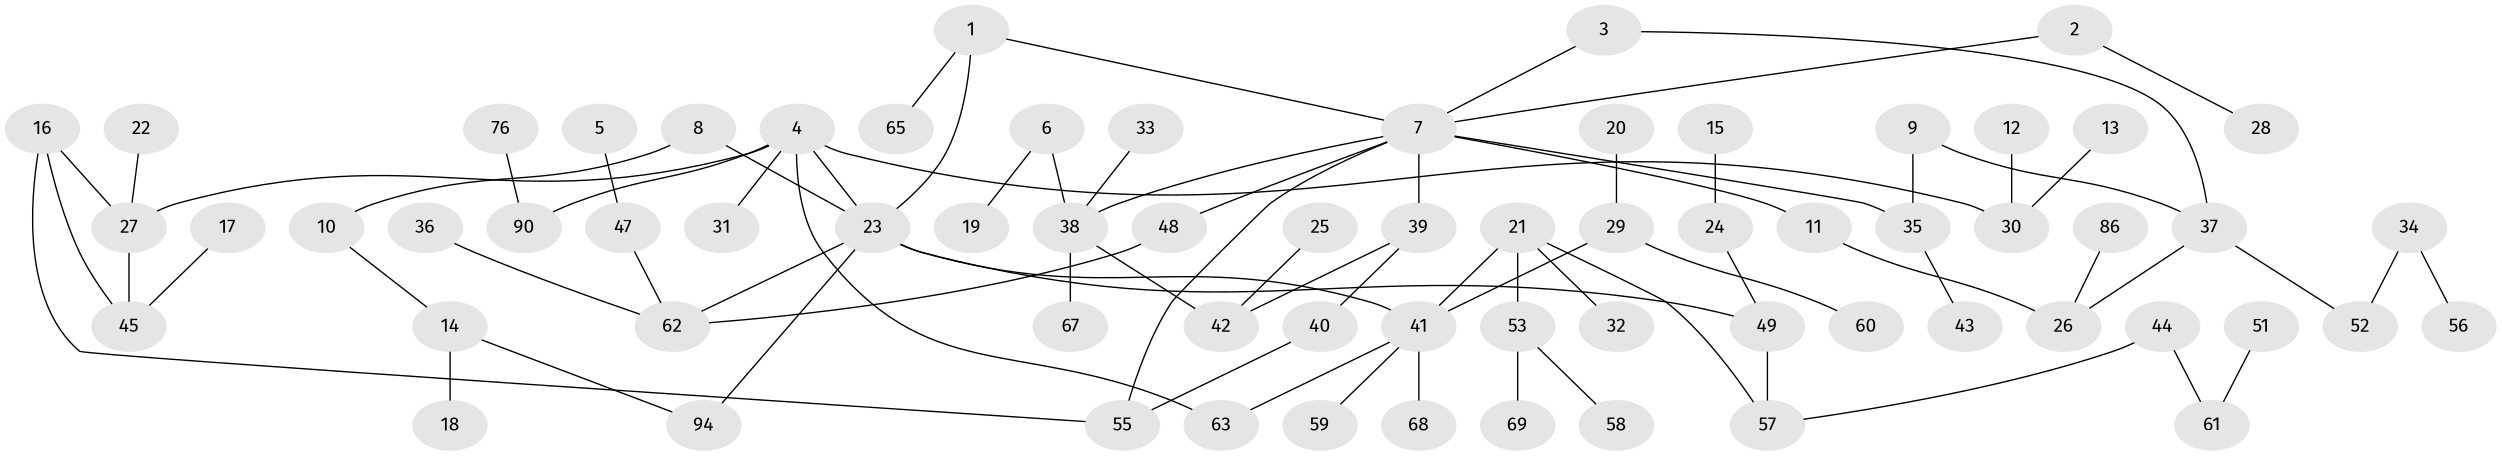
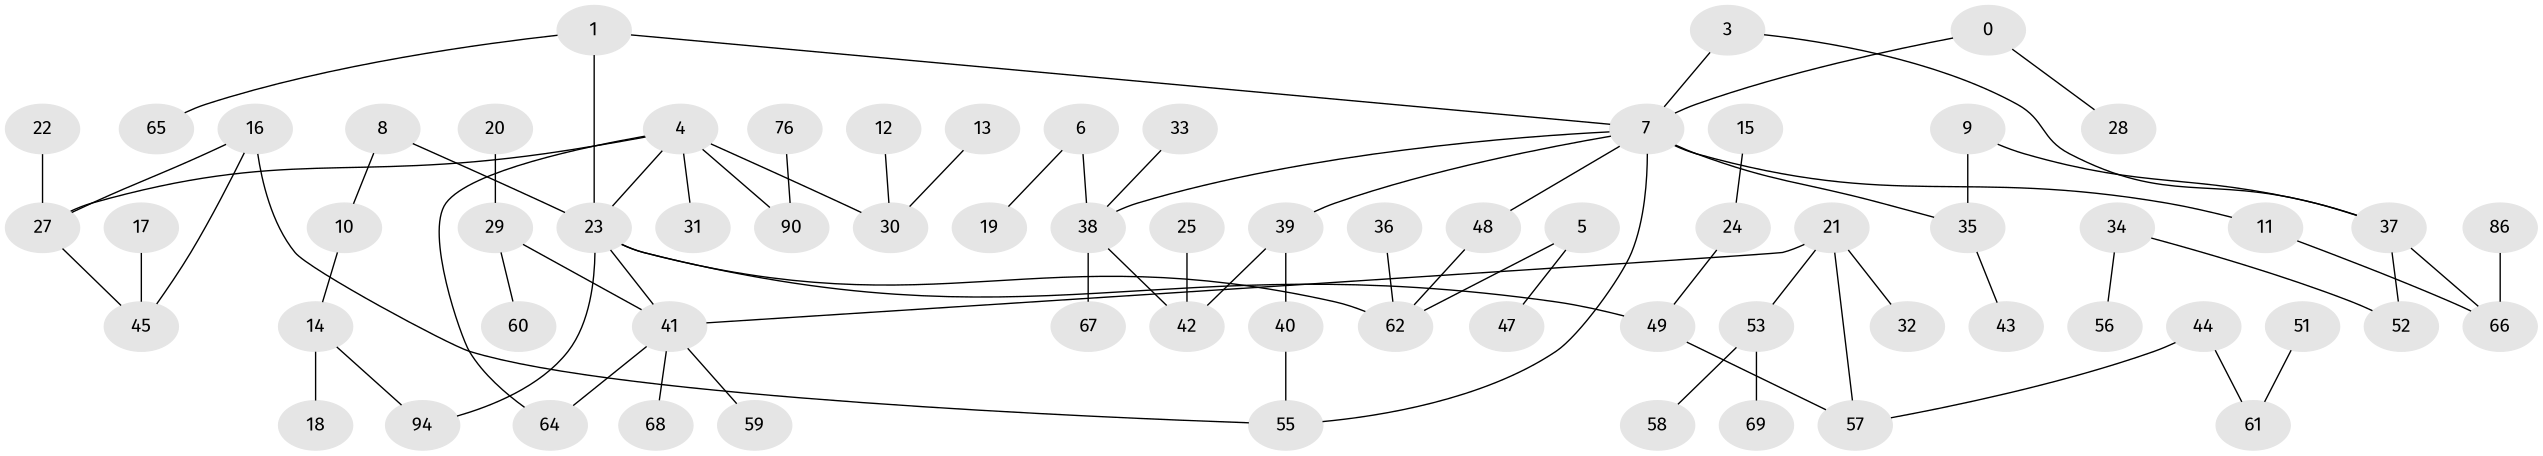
(2075, 30) -> (1988, 30)
(648, 277) -> (1479, 282)
(2064, 327) -> (2500, 327)
(1221, 425) -> (550, 425)
